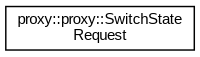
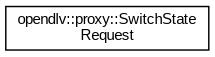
(100, 28) -> (107, 28)
